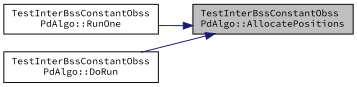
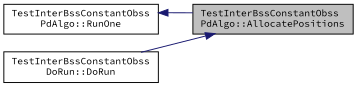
(171, 26) -> (180, 13)
(81, 67) -> (81, 67)
